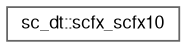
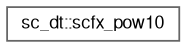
(93, 24) -> (93, 24)
